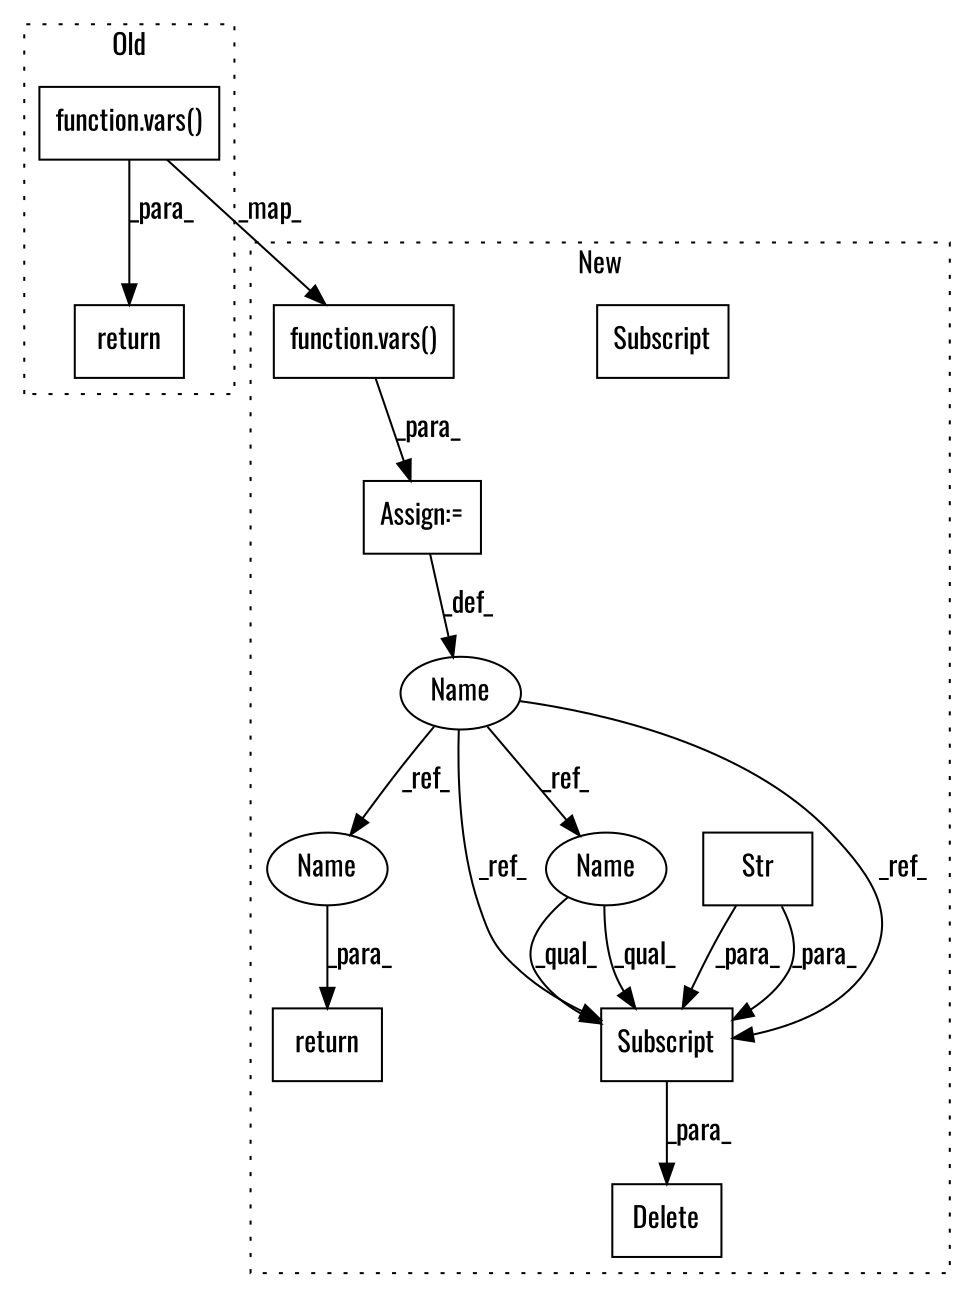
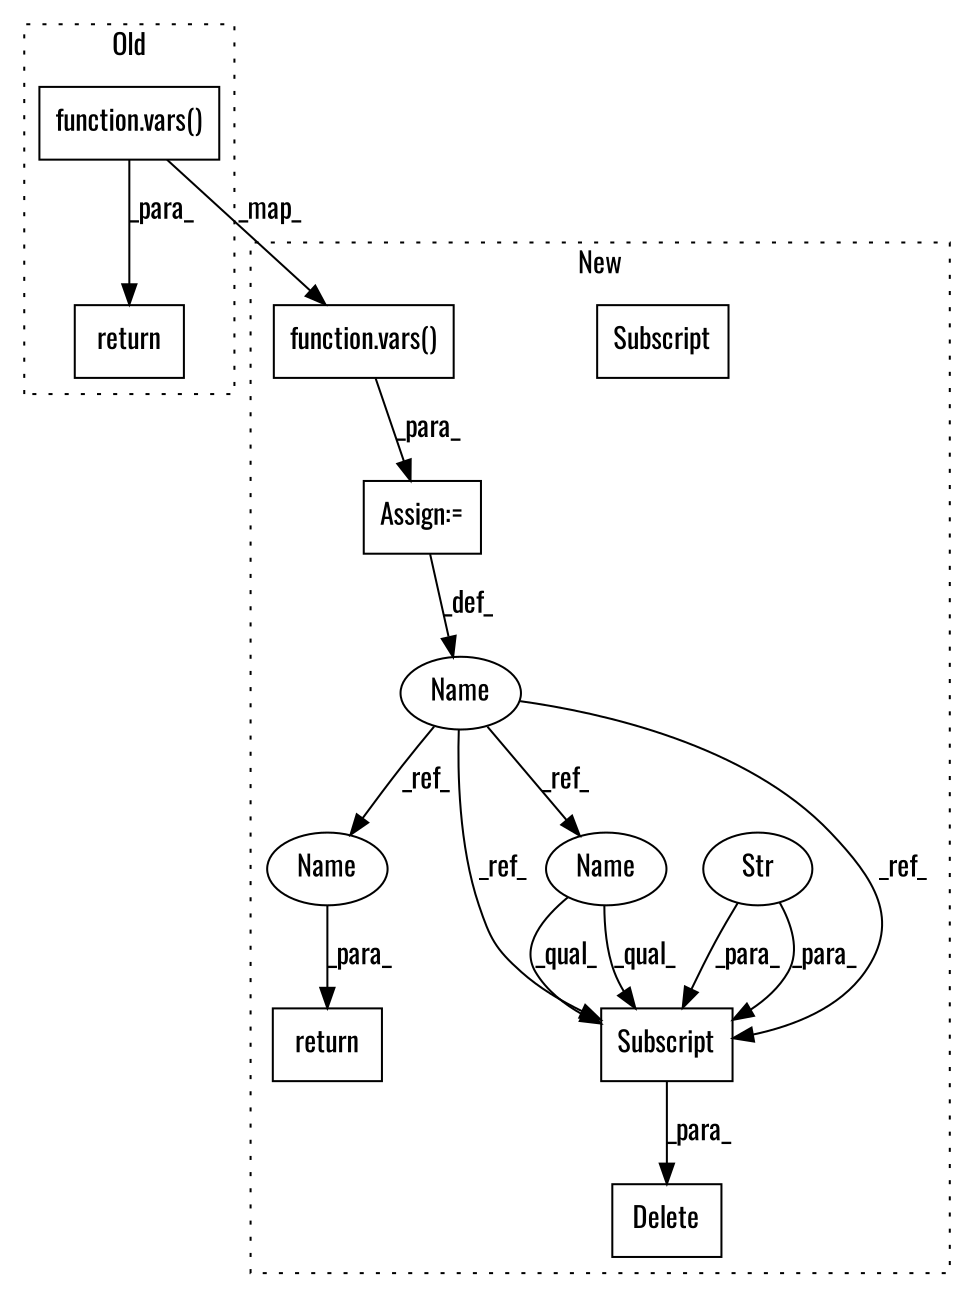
(758, 869) -> (758, 869)
